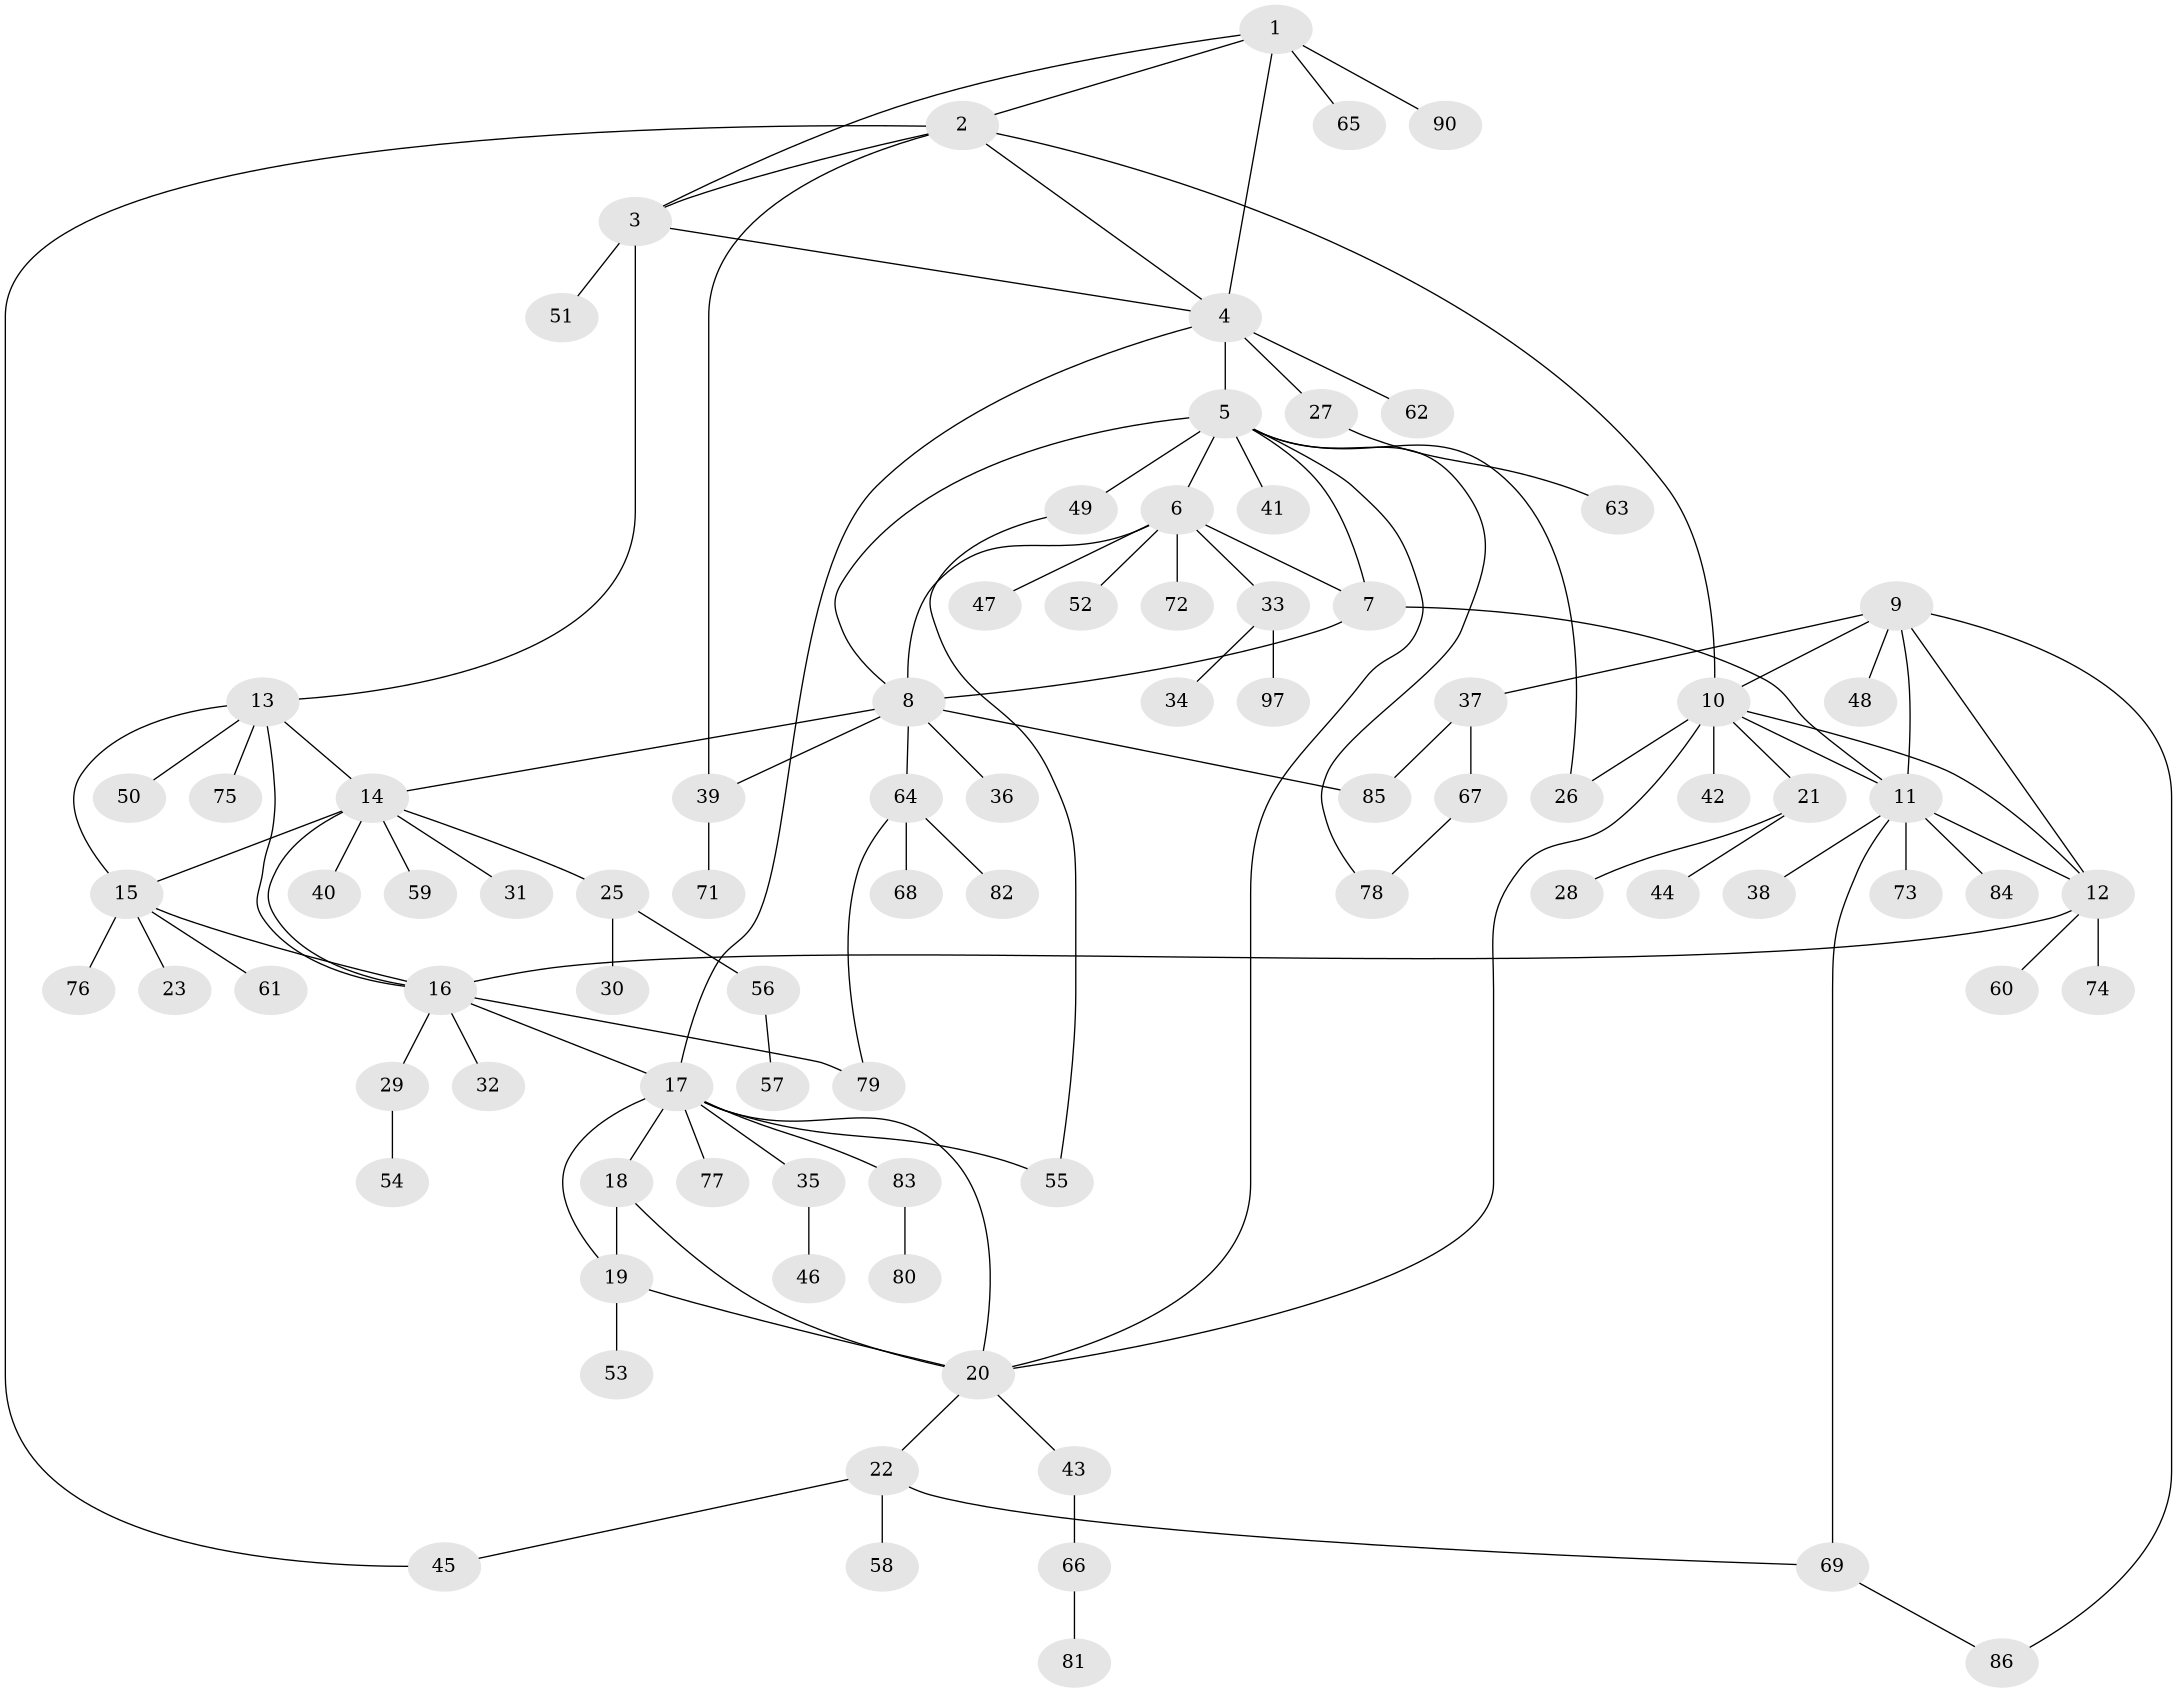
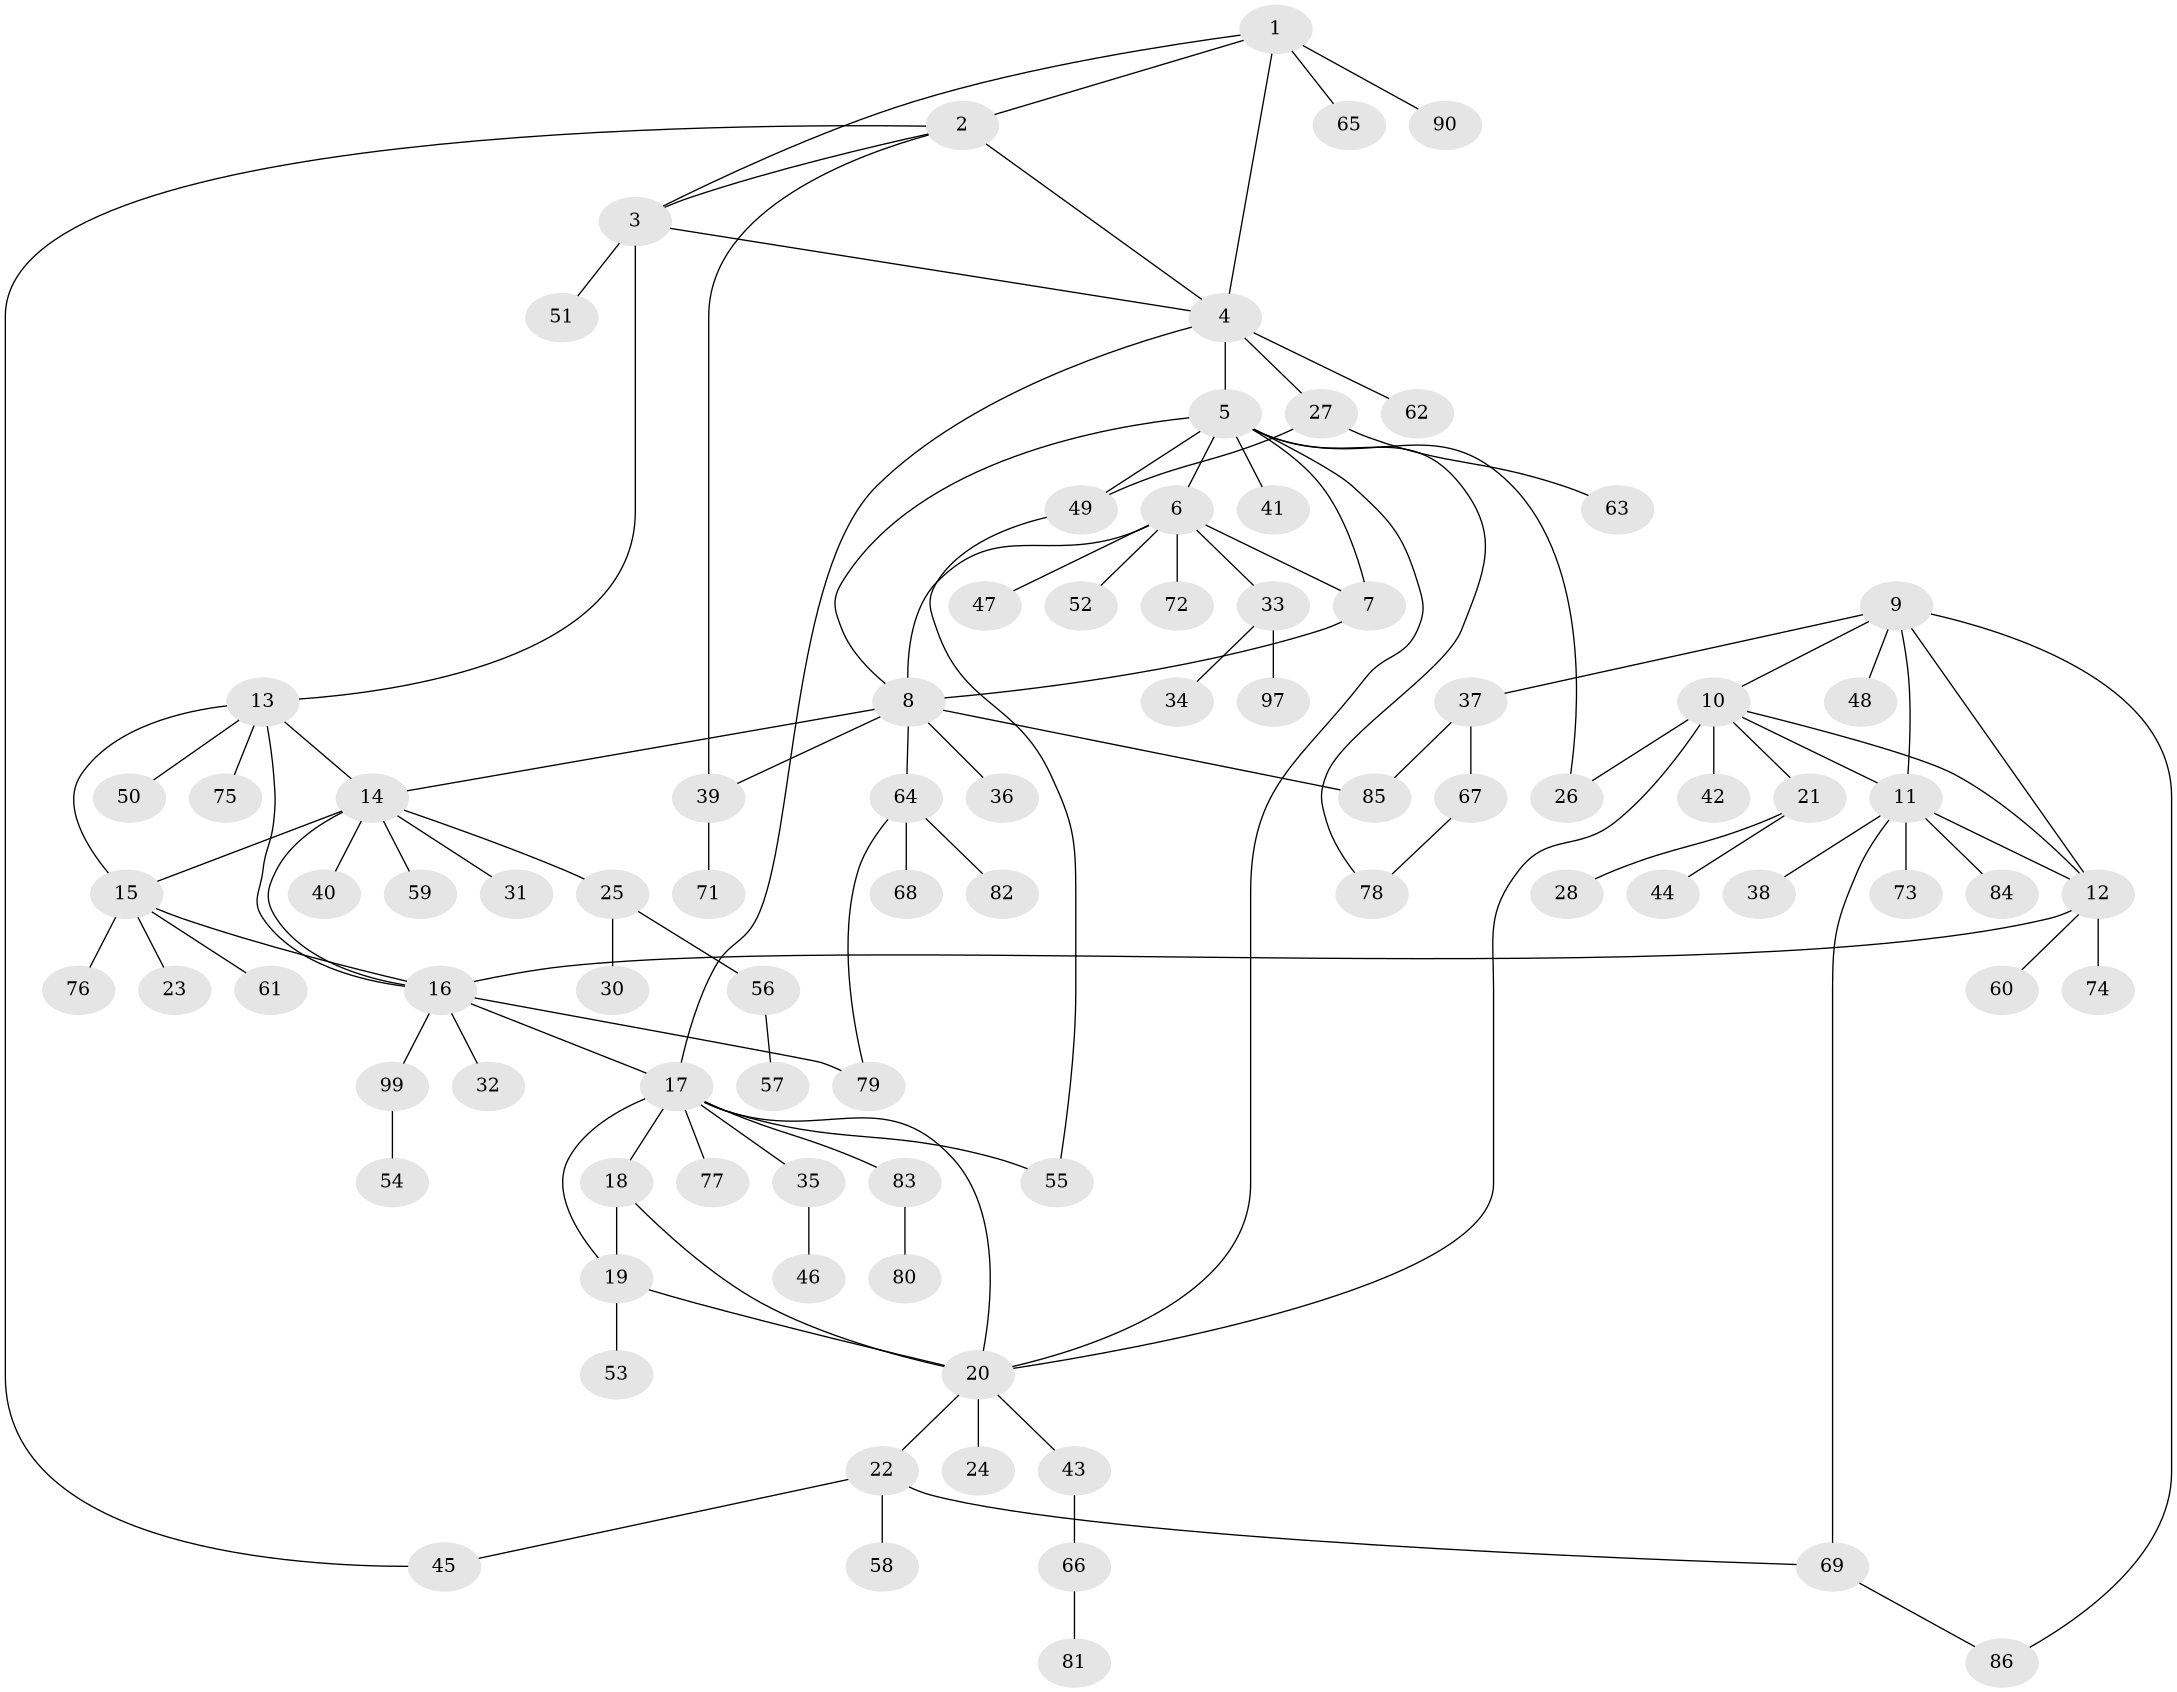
(1449, 304) -> none
none -> (1215, 458)
(1665, 641) -> none
(392, 1086) -> (392, 1086)
none -> (978, 1471)
